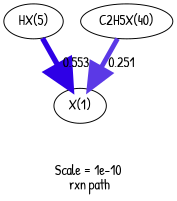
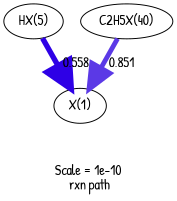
(75, 64) -> (75, 64)
(120, 64) -> (120, 64)
